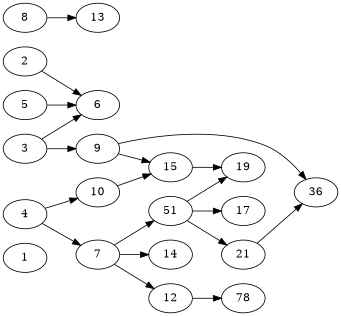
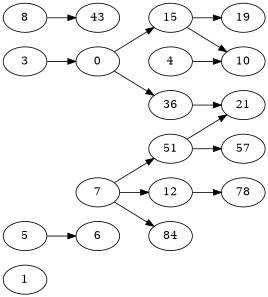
(98, 18) -> (98, 18)
(25, 61) -> none
(58, 129) -> none
(98, 149) -> (98, 61)
(130, 181) -> (203, 37)
(203, 191) -> none
(243, 211) -> (243, 149)
(277, 226) -> (203, 105)
(58, 232) -> none
(171, 255) -> (171, 236)
